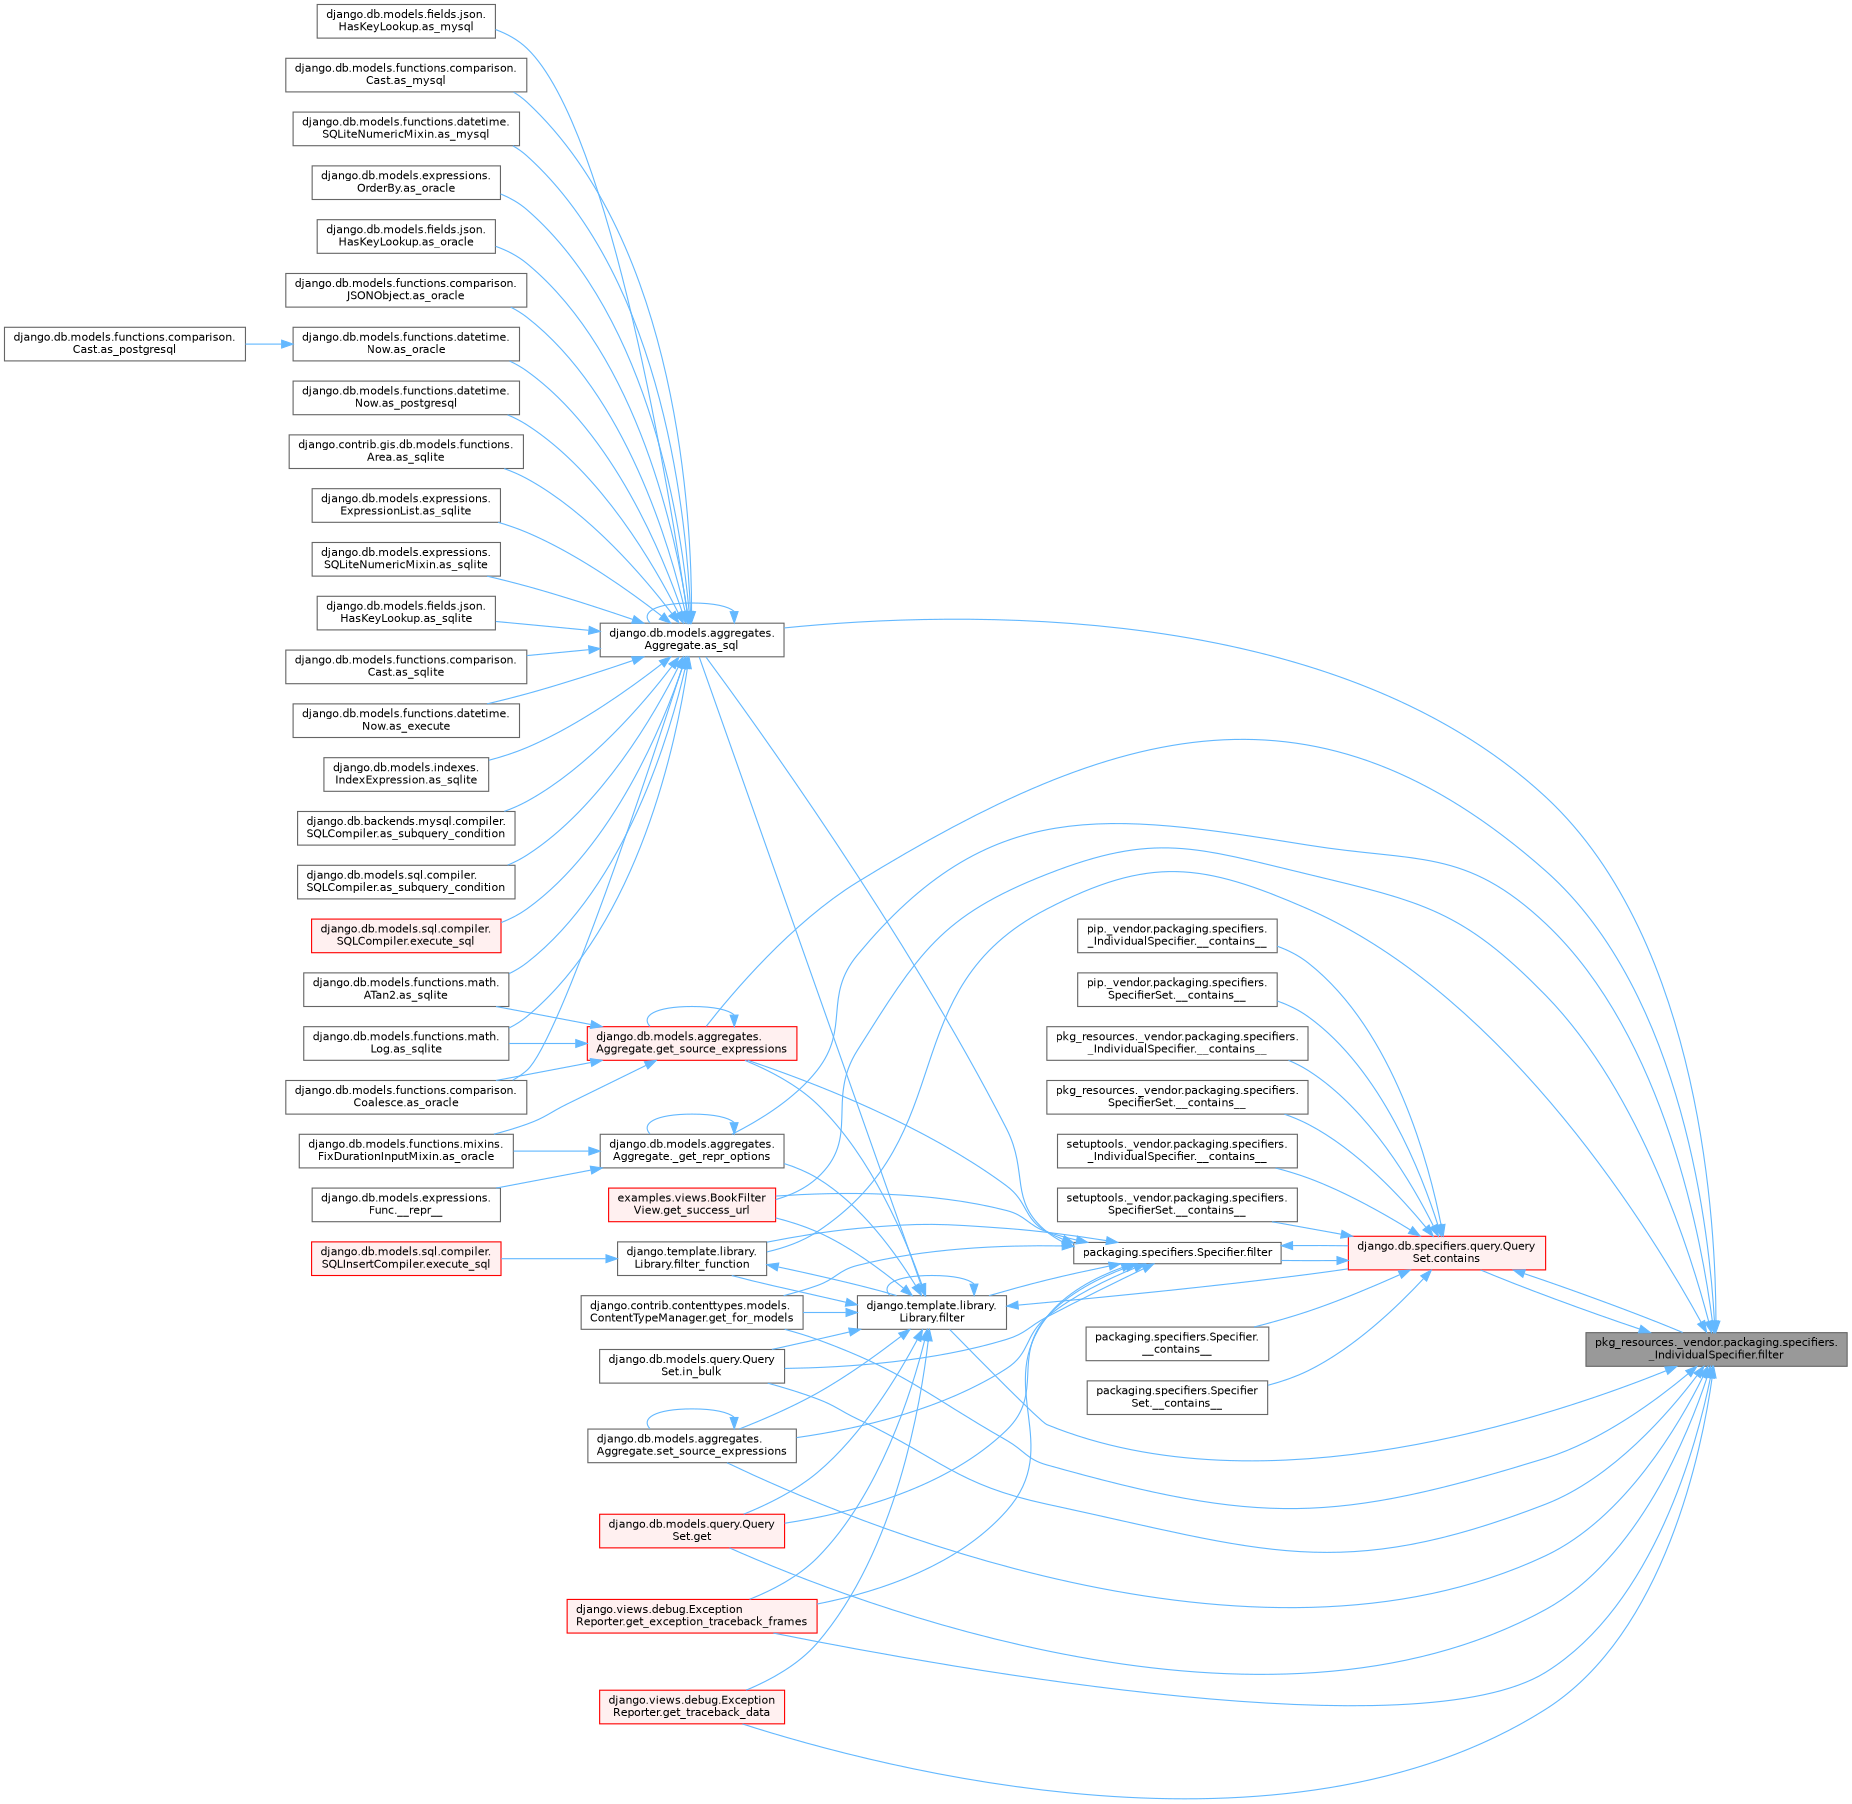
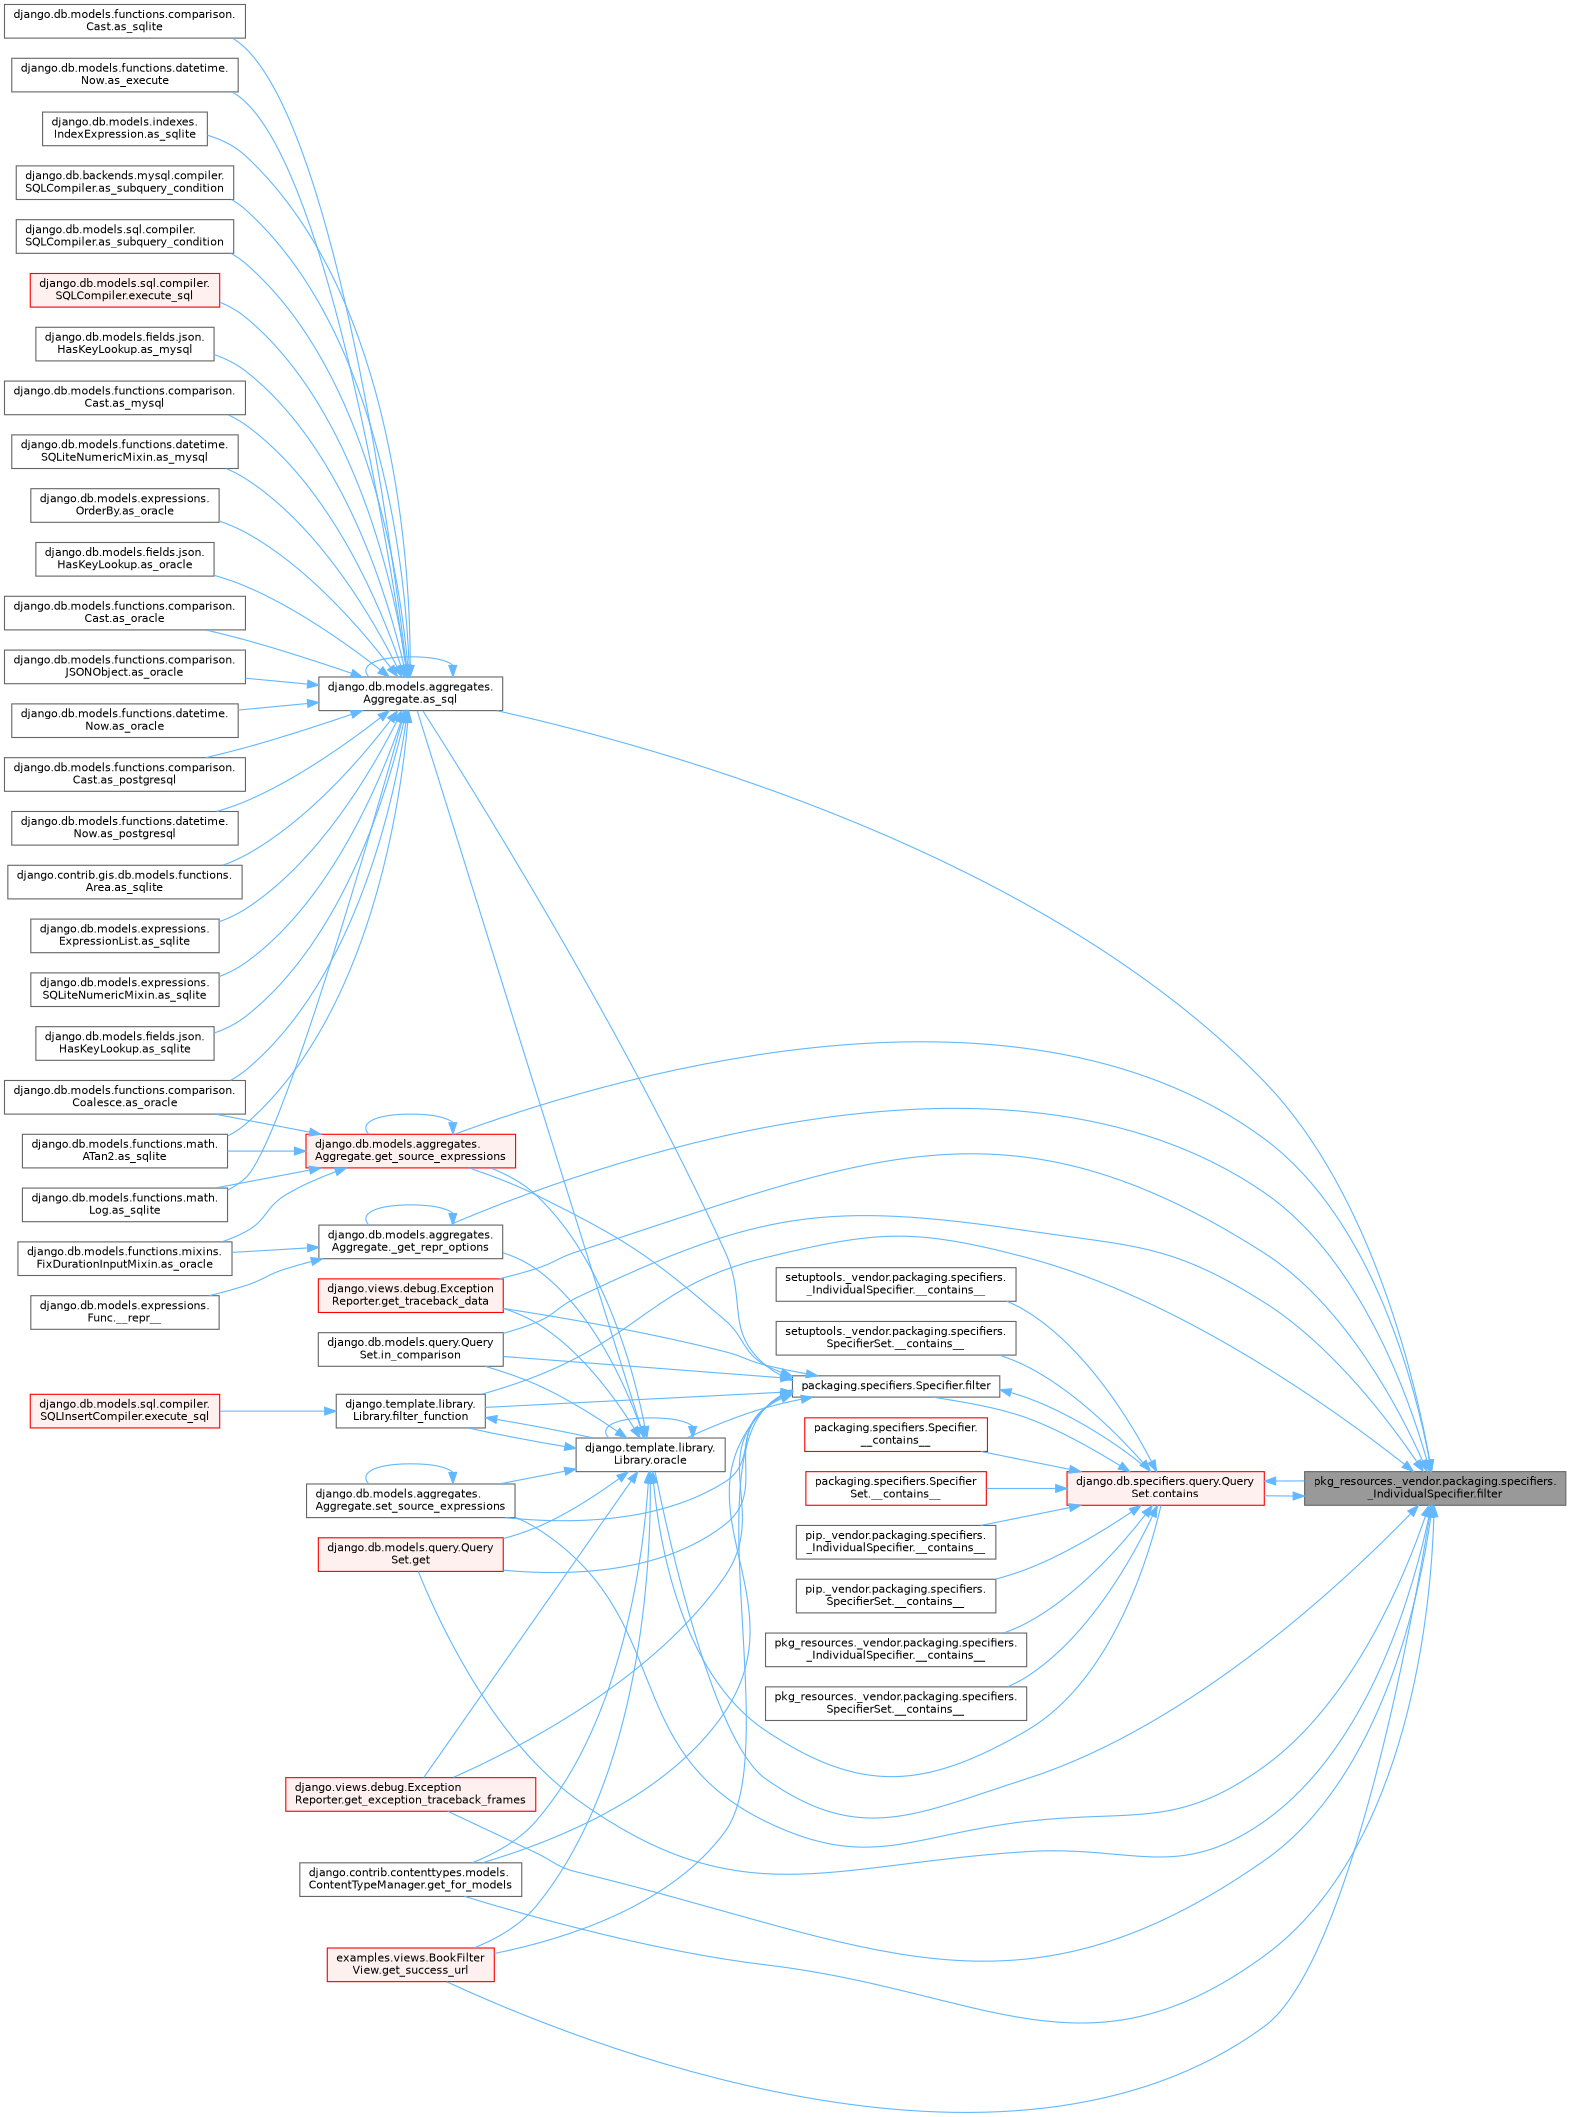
(263, 344) -> (279, 738)
none -> (125, 613)
(932, 1312) -> (651, 1455)
none -> (656, 1336)
(1177, 1344) -> (896, 1435)
(692, 1366) -> (411, 1350)
(1177, 1398) -> (896, 1489)
